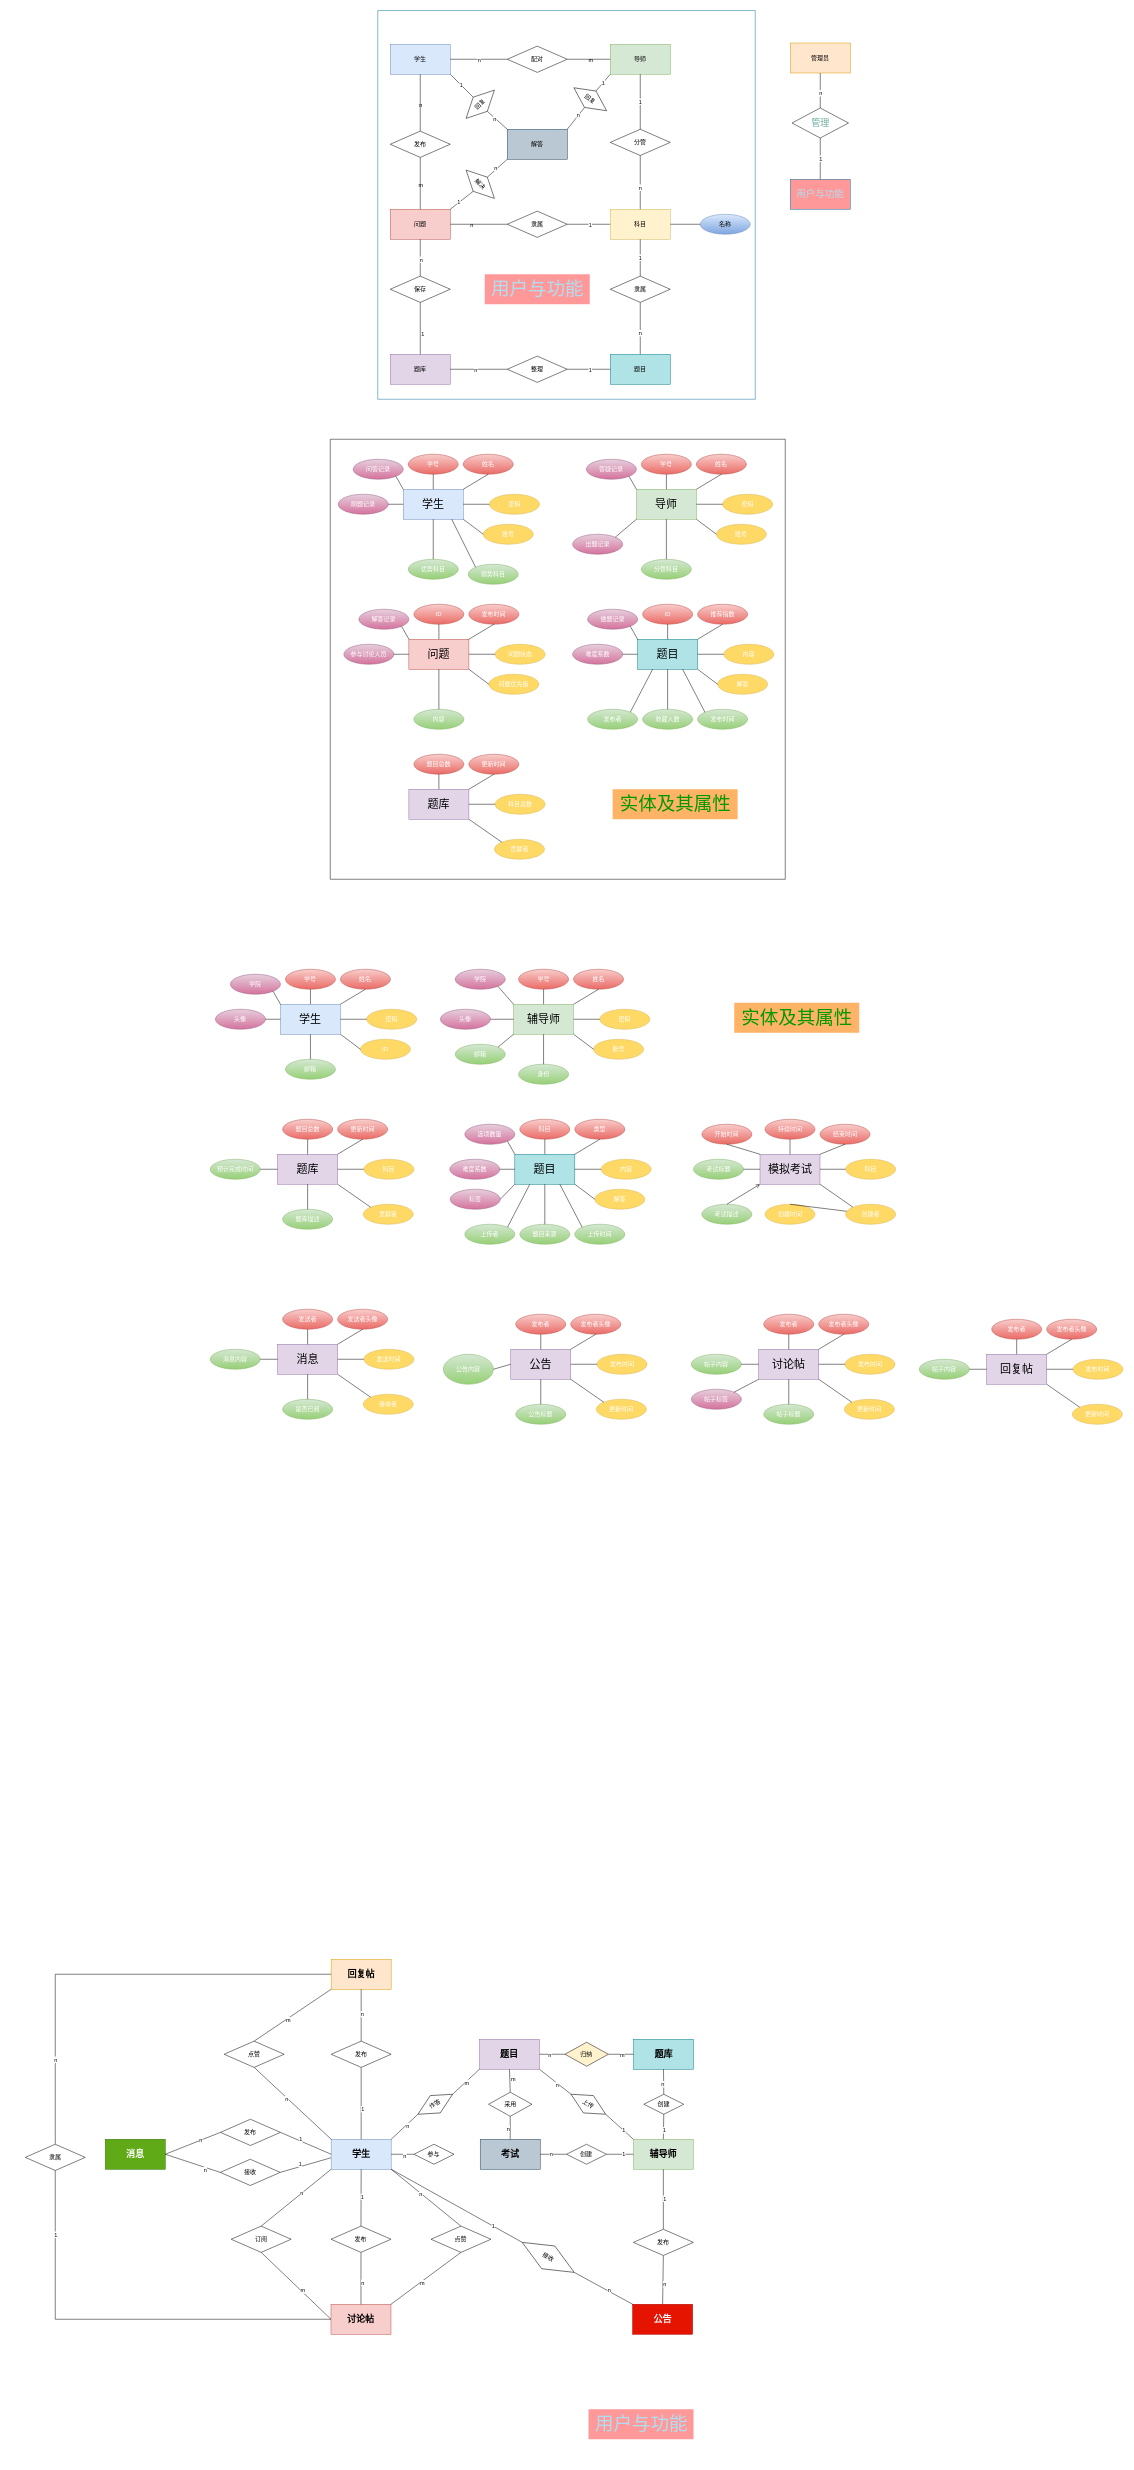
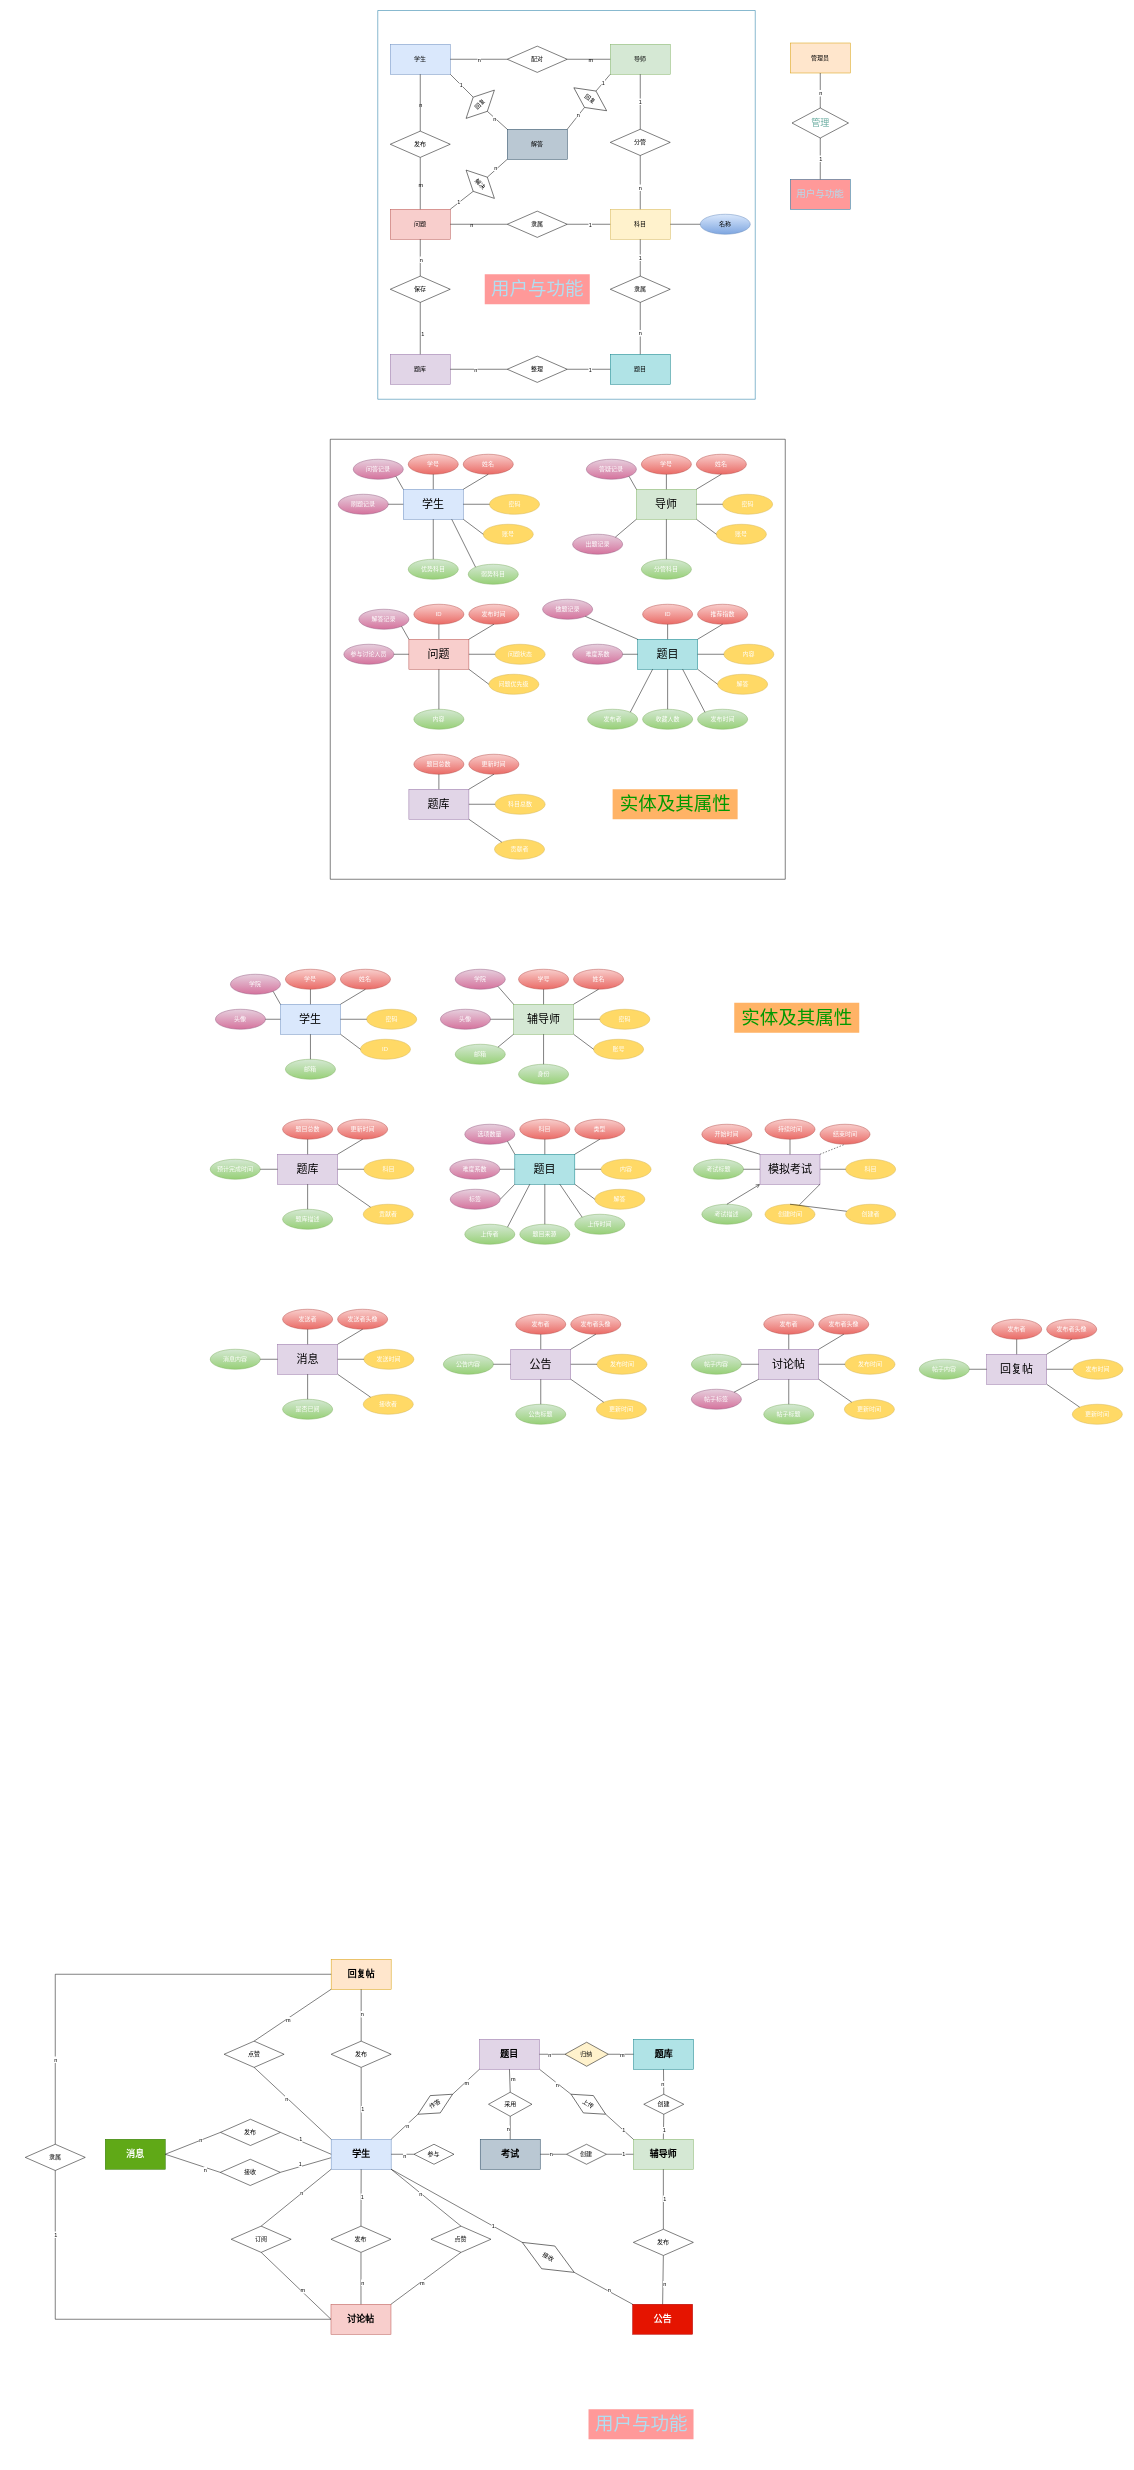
(613, 619) -> (568, 609)
(833, 1149) -> (833, 1149)
(836, 1196) -> (810, 1194)
(600, 1234) -> (600, 1224)
(468, 1369) -> (468, 1364)
